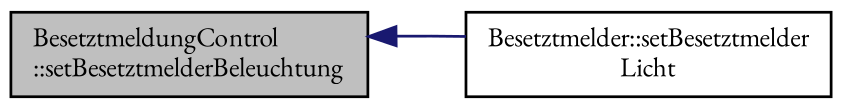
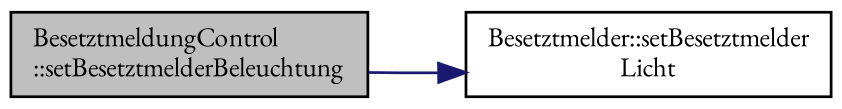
(431, 36) -> (403, 73)
